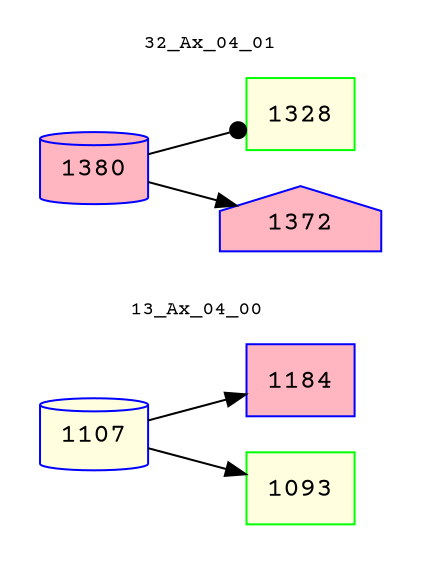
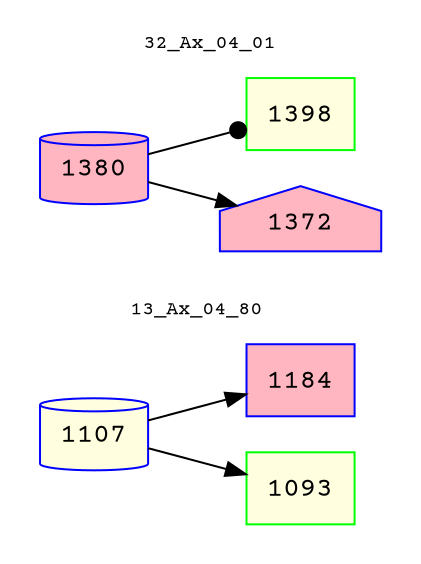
(301, 114) -> (301, 114)
(197, 309) -> (197, 309)
